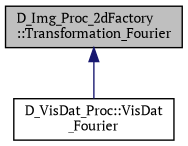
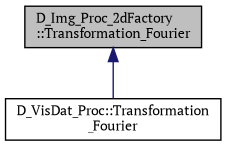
(94, 119) -> (113, 119)
